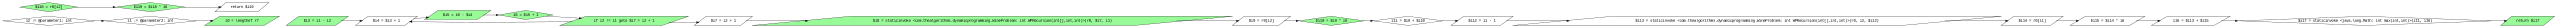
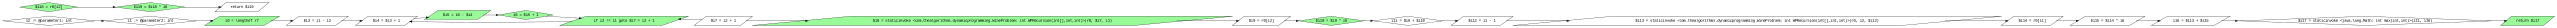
none -> (281, 21)
(317, 21) -> (317, 21)
(683, 23) -> (692, 19)
